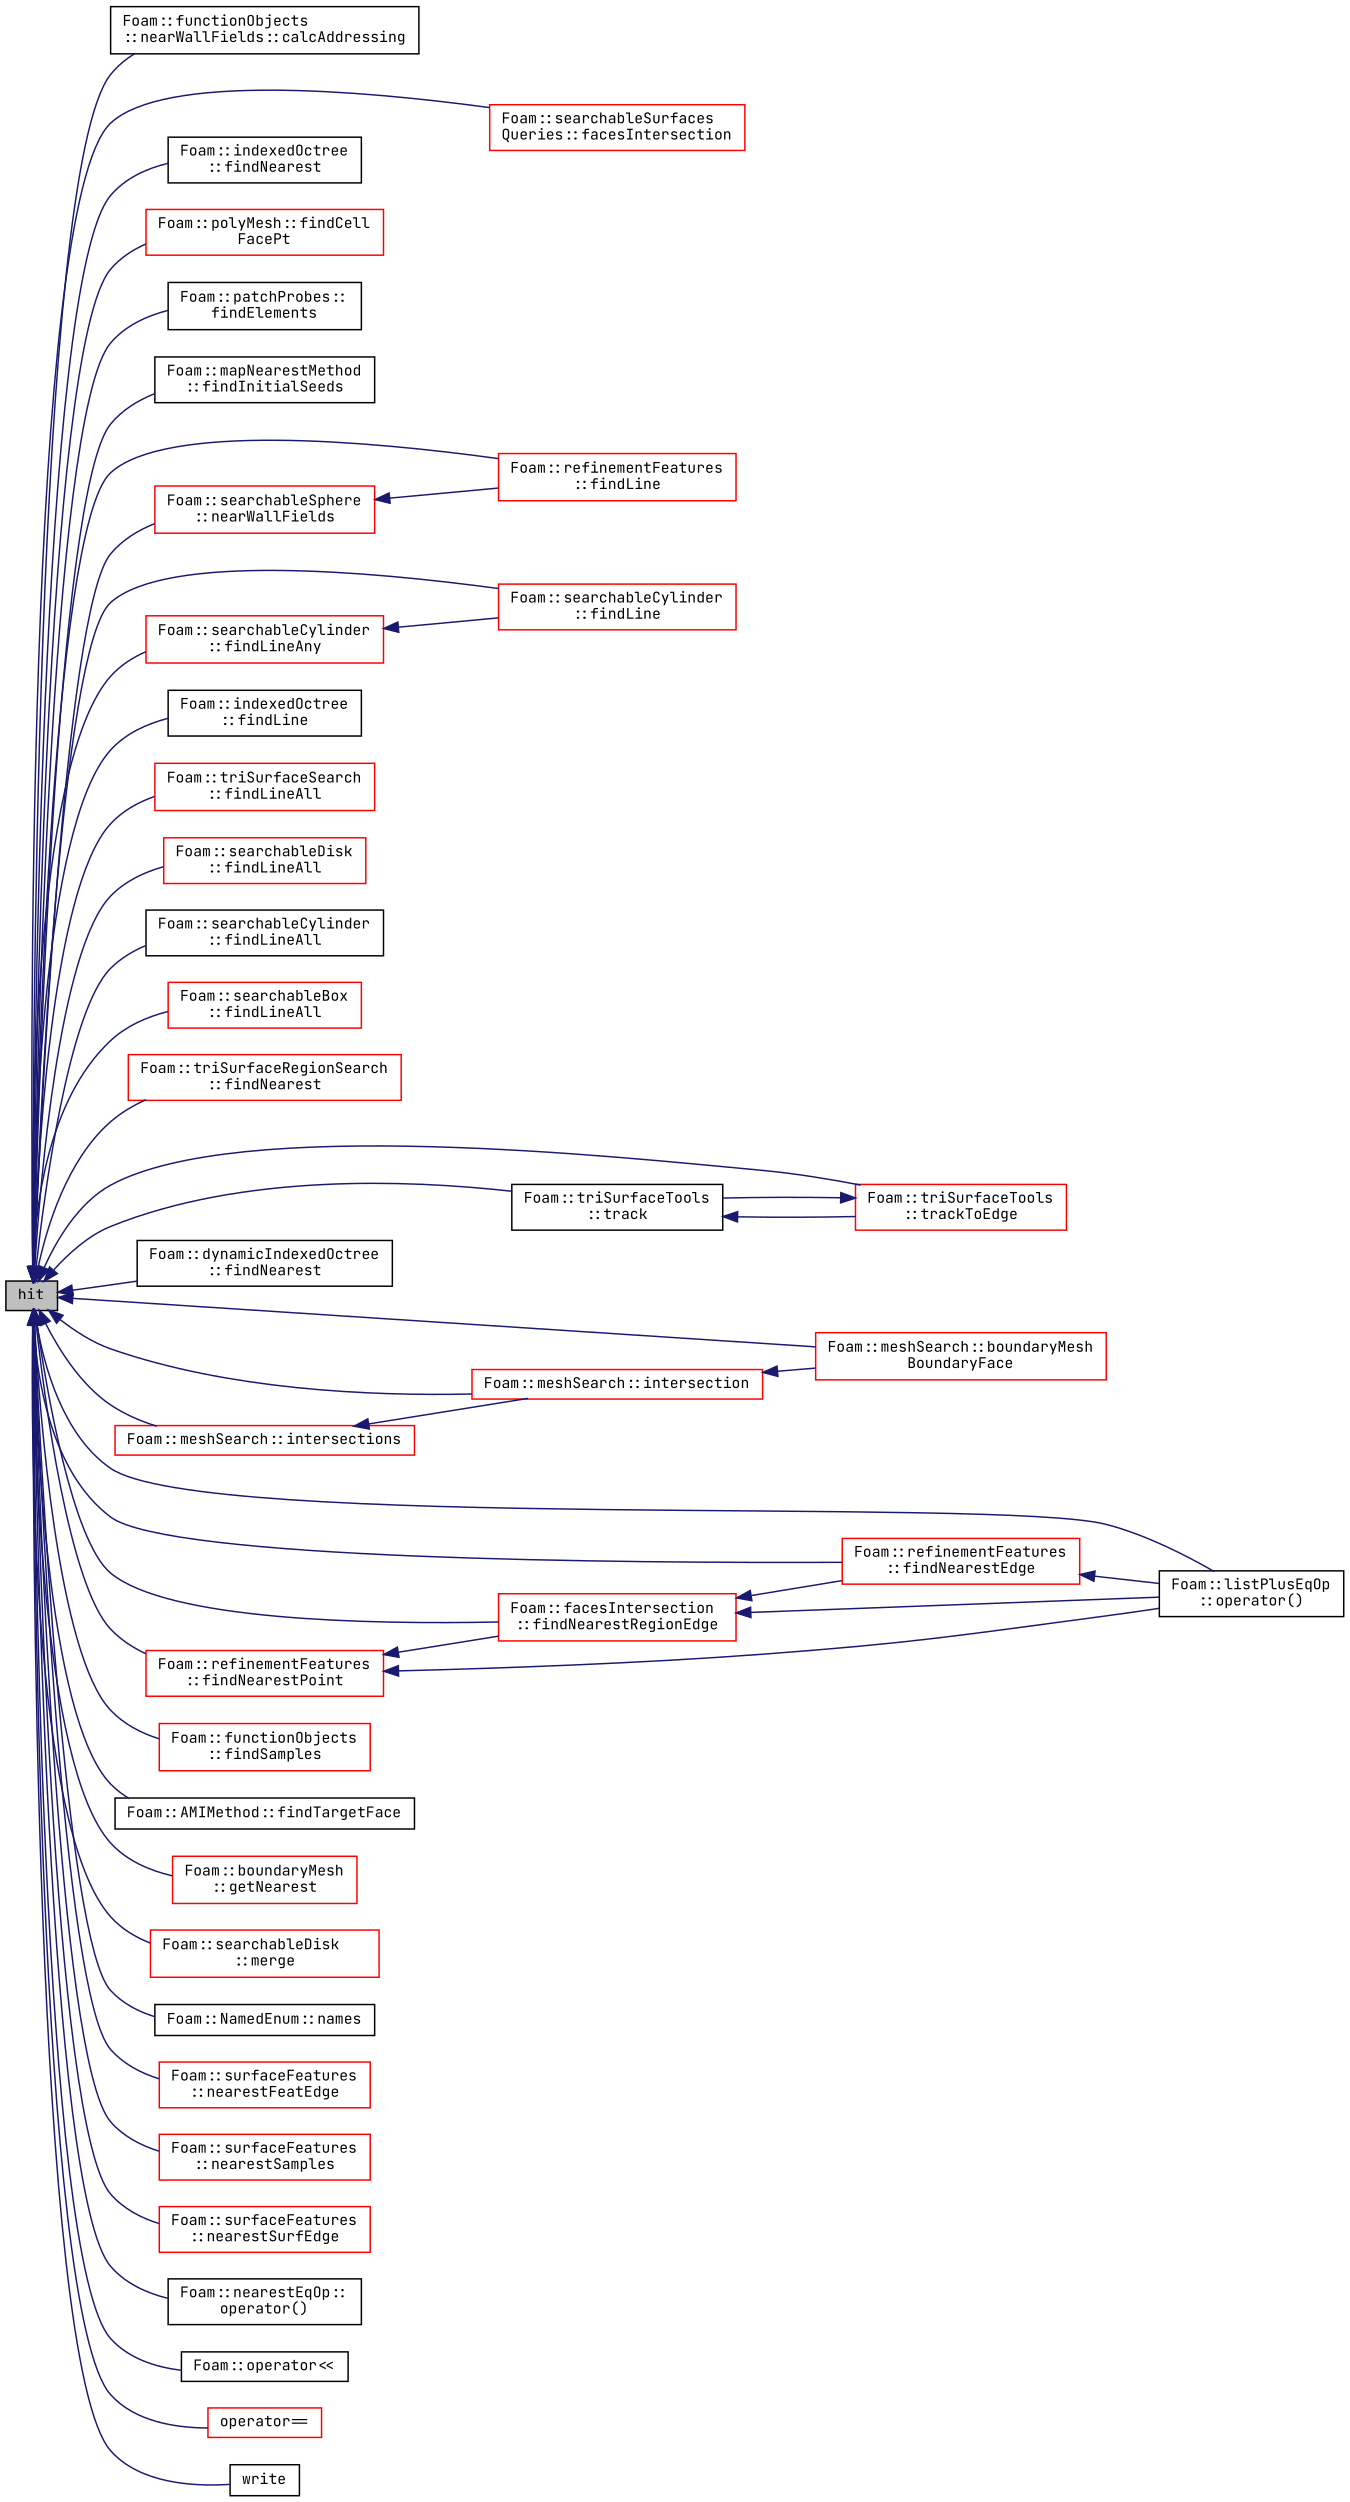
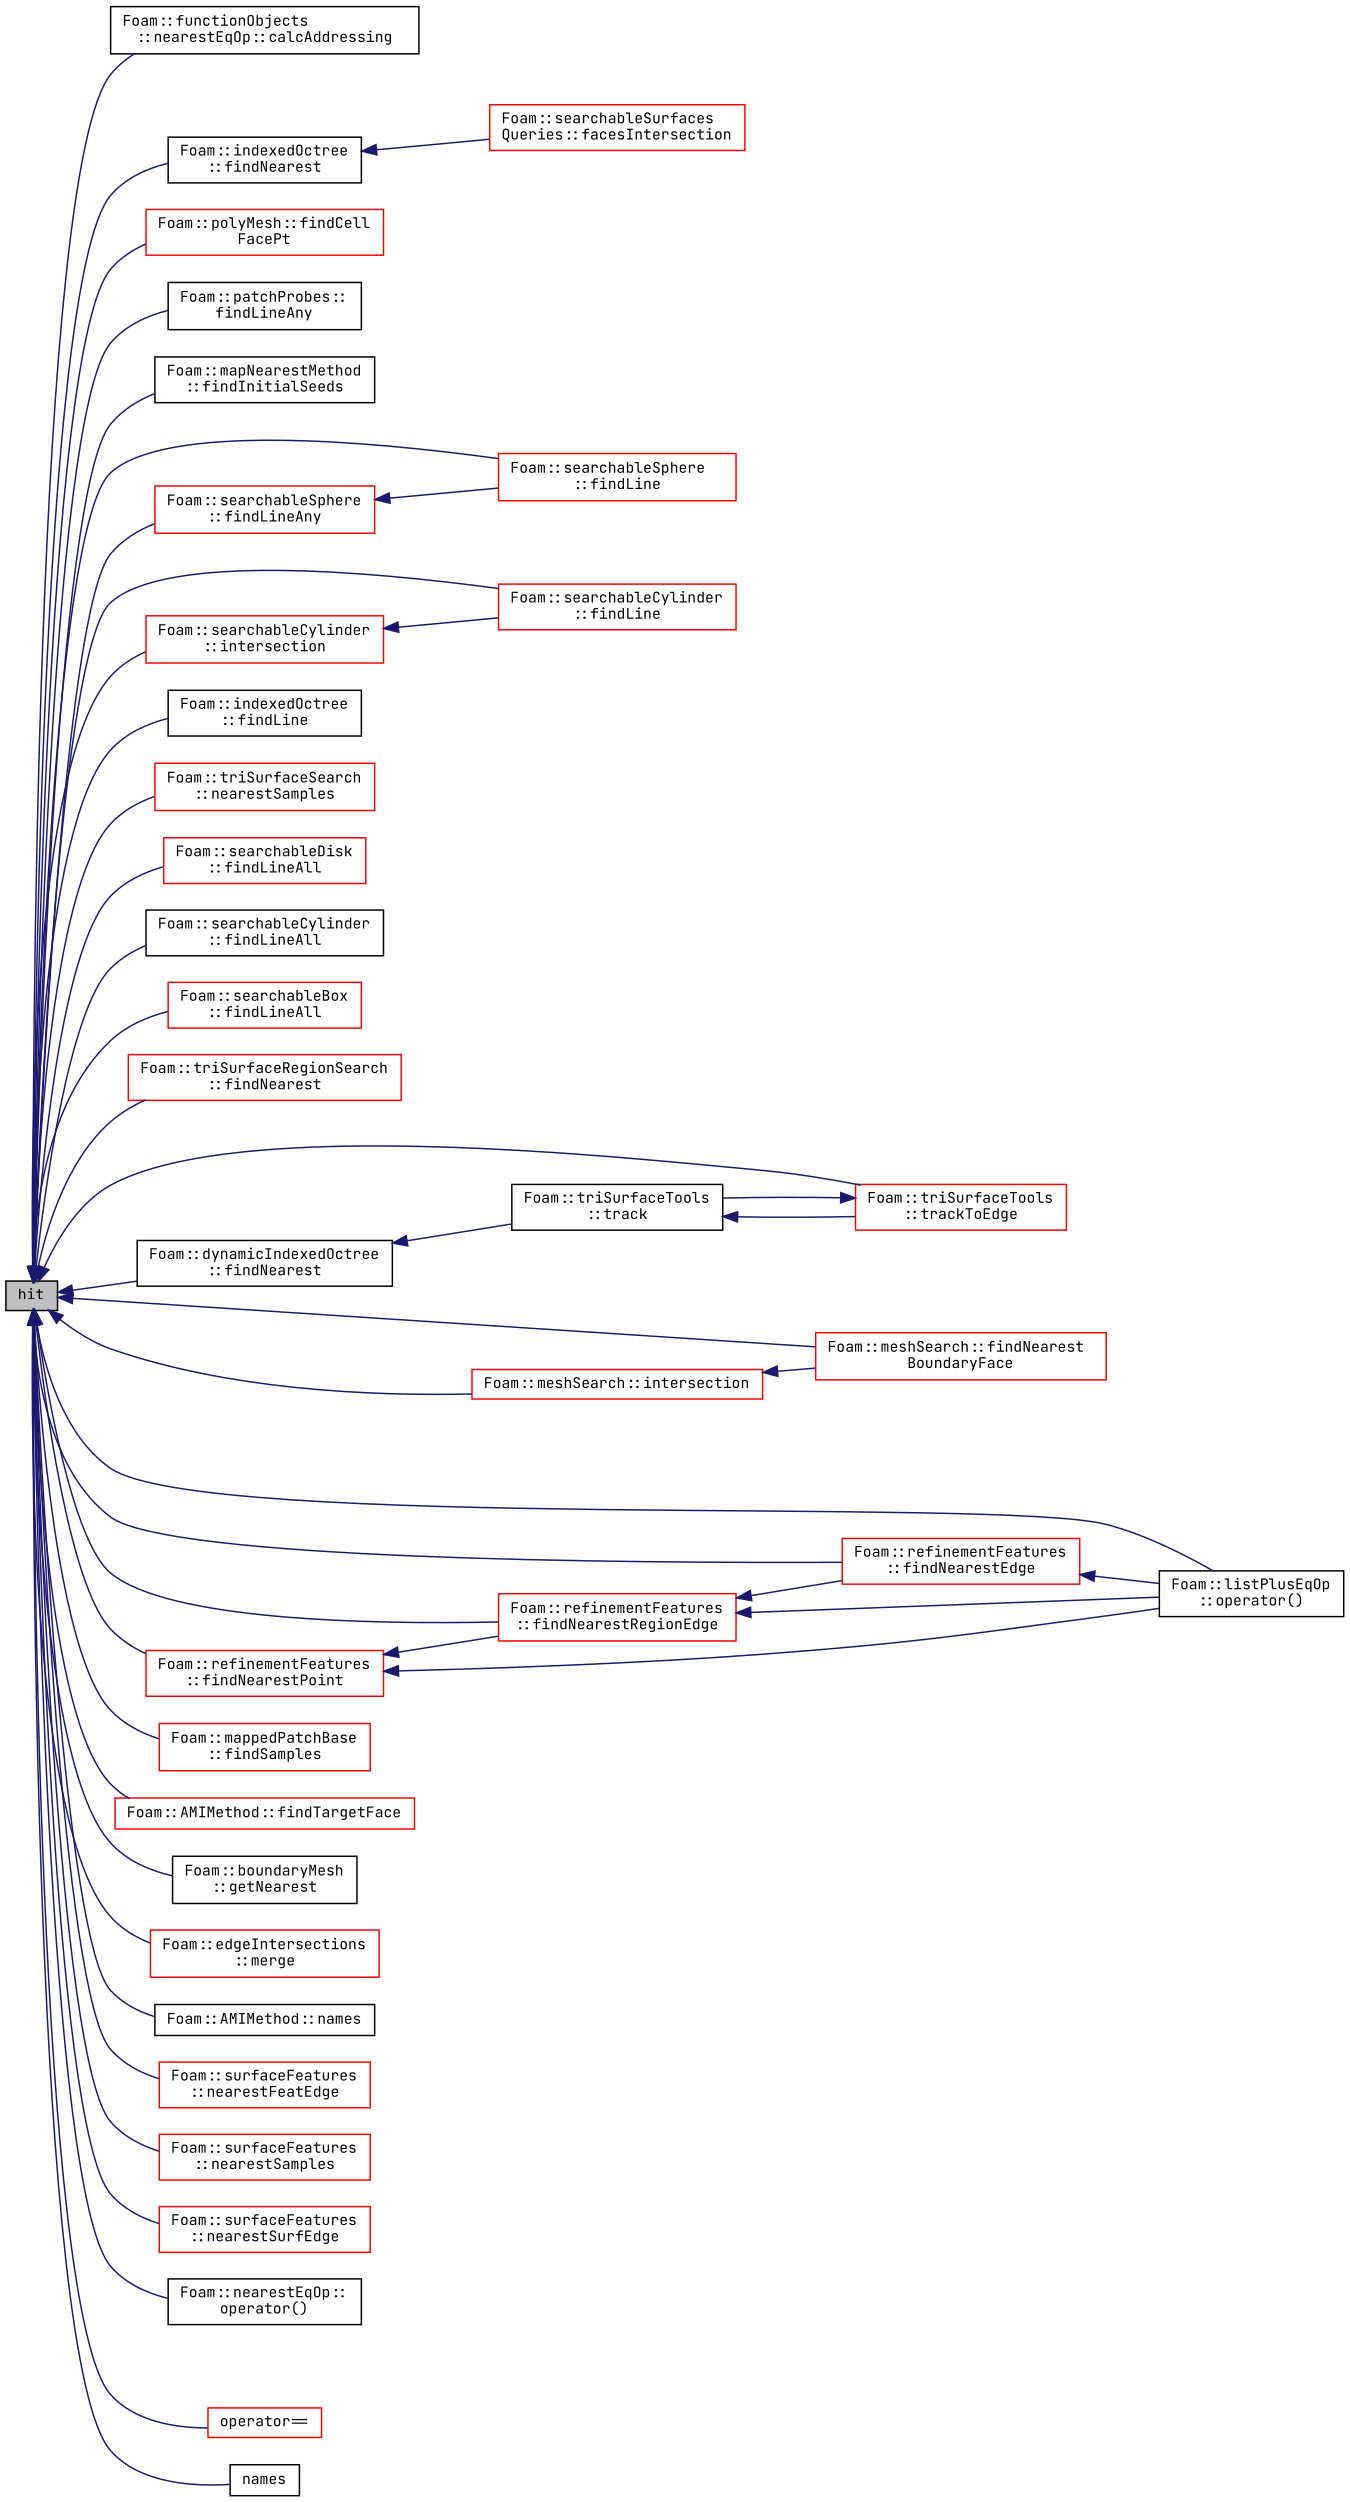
(265, 30) -> (265, 30)
(96, 158) -> (433, 145)
(265, 306) -> (265, 306)
(617, 477) -> (617, 477)
(265, 510) -> (265, 510)
(265, 639) -> (265, 639)
(265, 787) -> (265, 787)
(273, 1189) -> (459, 1232)
(961, 1356) -> (961, 1356)
(265, 1440) -> none
(617, 1617) -> (617, 1617)
(265, 1747) -> (265, 1747)
(265, 1814) -> (265, 1814)
(265, 1880) -> (265, 1880)
(265, 1954) -> (265, 1954)
(265, 2020) -> (265, 2020)
(265, 2367) -> none
(265, 2480) -> (265, 2480)
